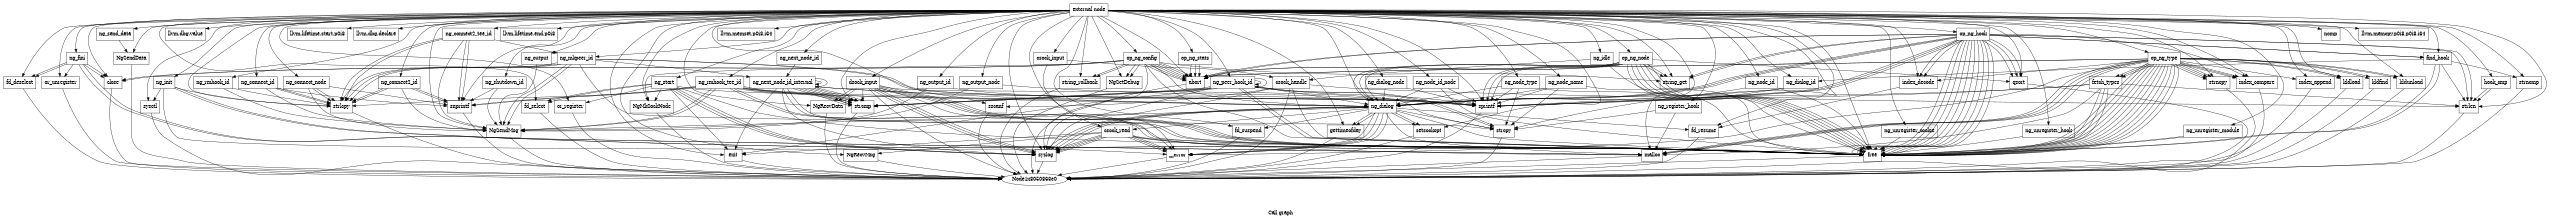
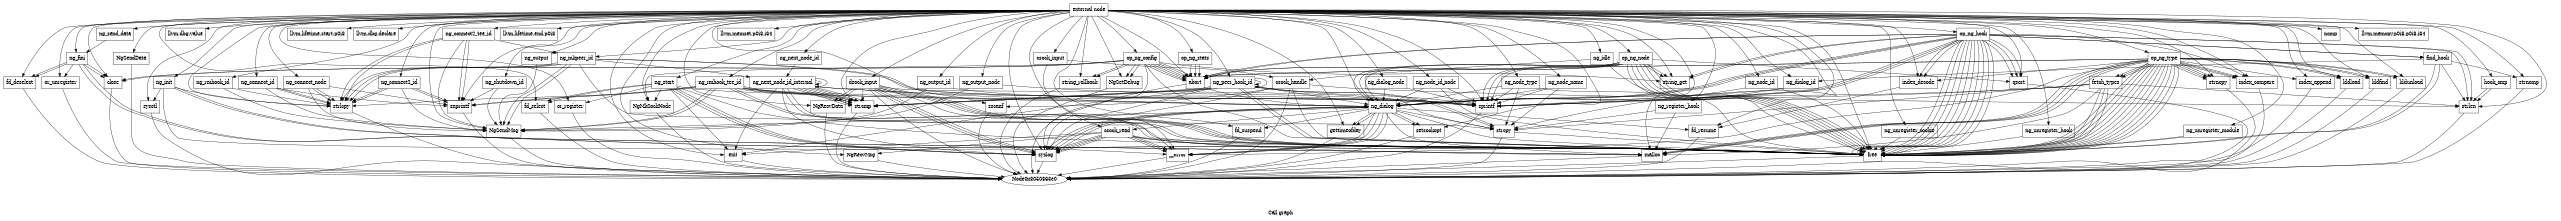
(1781, 15) -> (1745, 16)
(122, 45) -> (98, 45)
(1270, 102) -> (1284, 102)
(1743, 103) -> (1687, 143)
none -> (1832, 105)
(1035, 179) -> (1035, 179)
